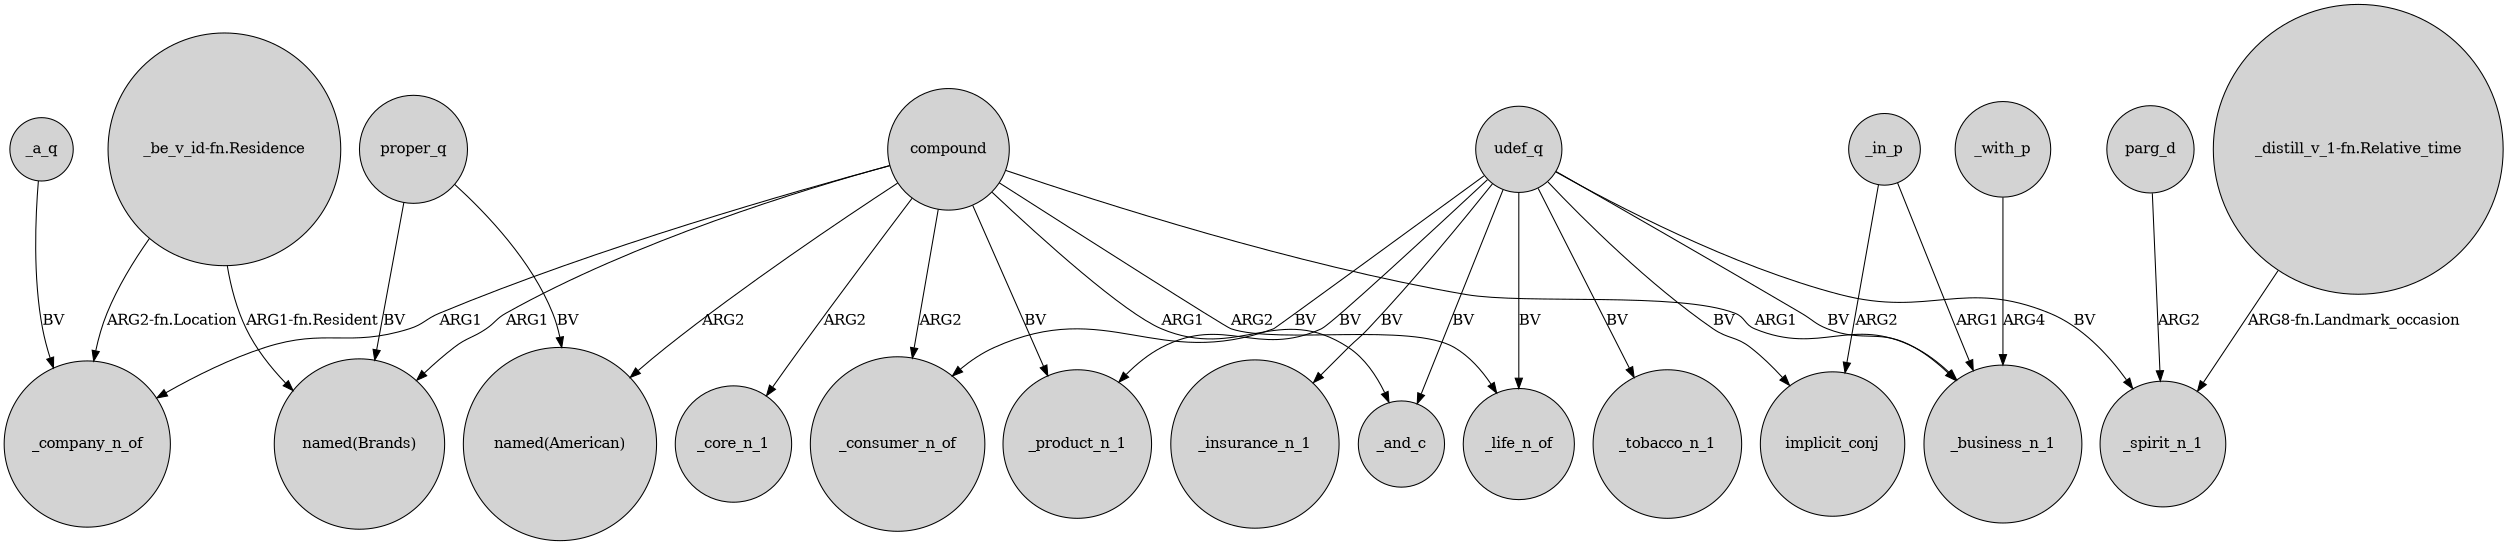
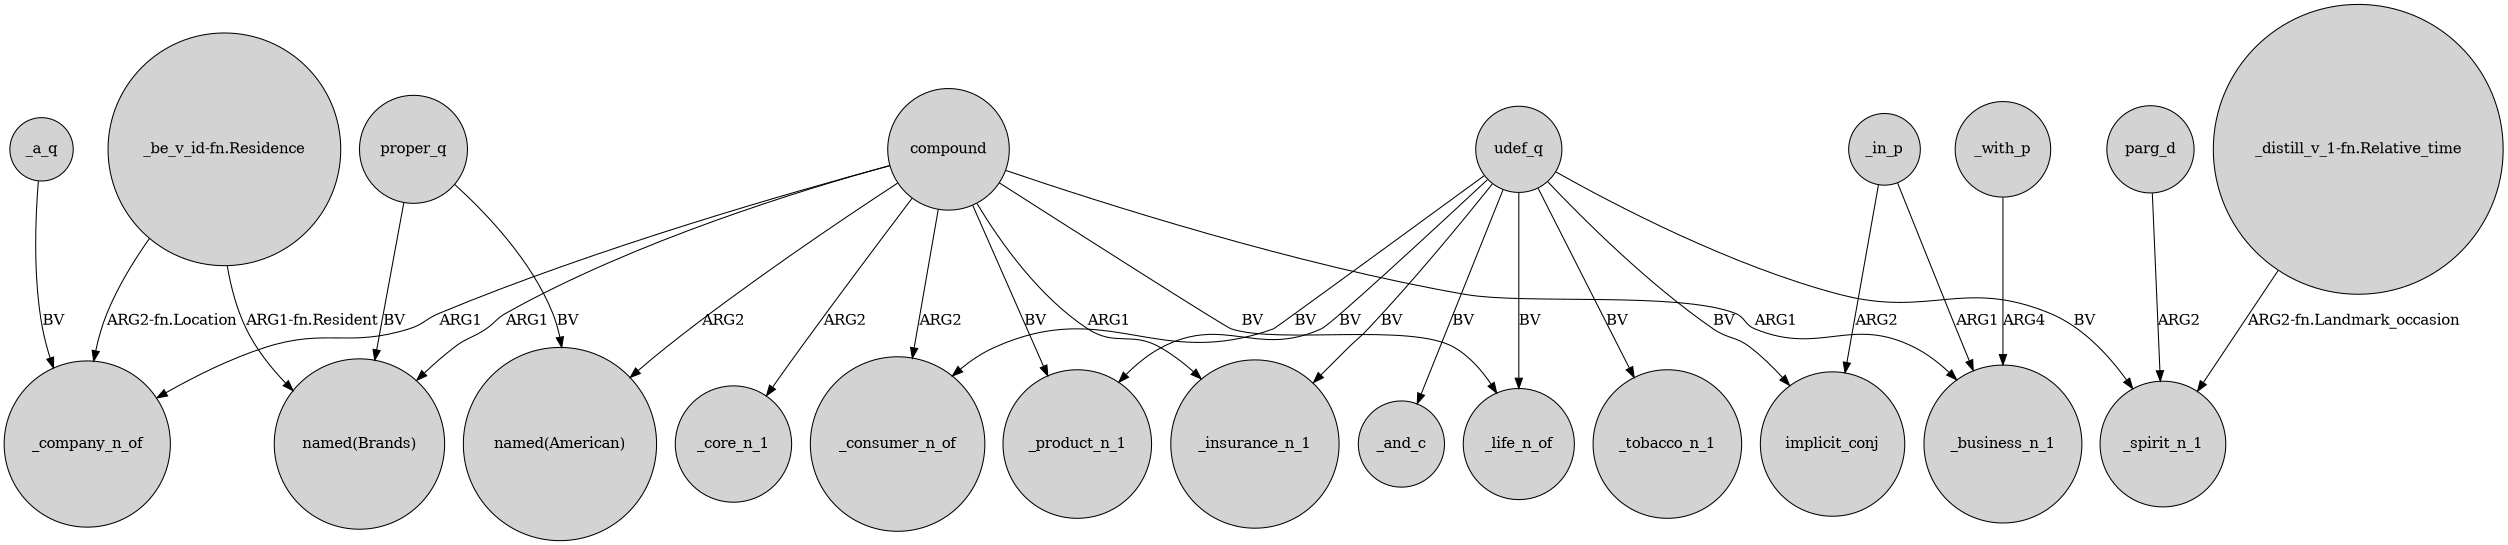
(1749, 283) -> none
(1252, 321) -> (1252, 321)
(2354, 321) -> (2354, 321)
(1177, 334) -> (1067, 313)
